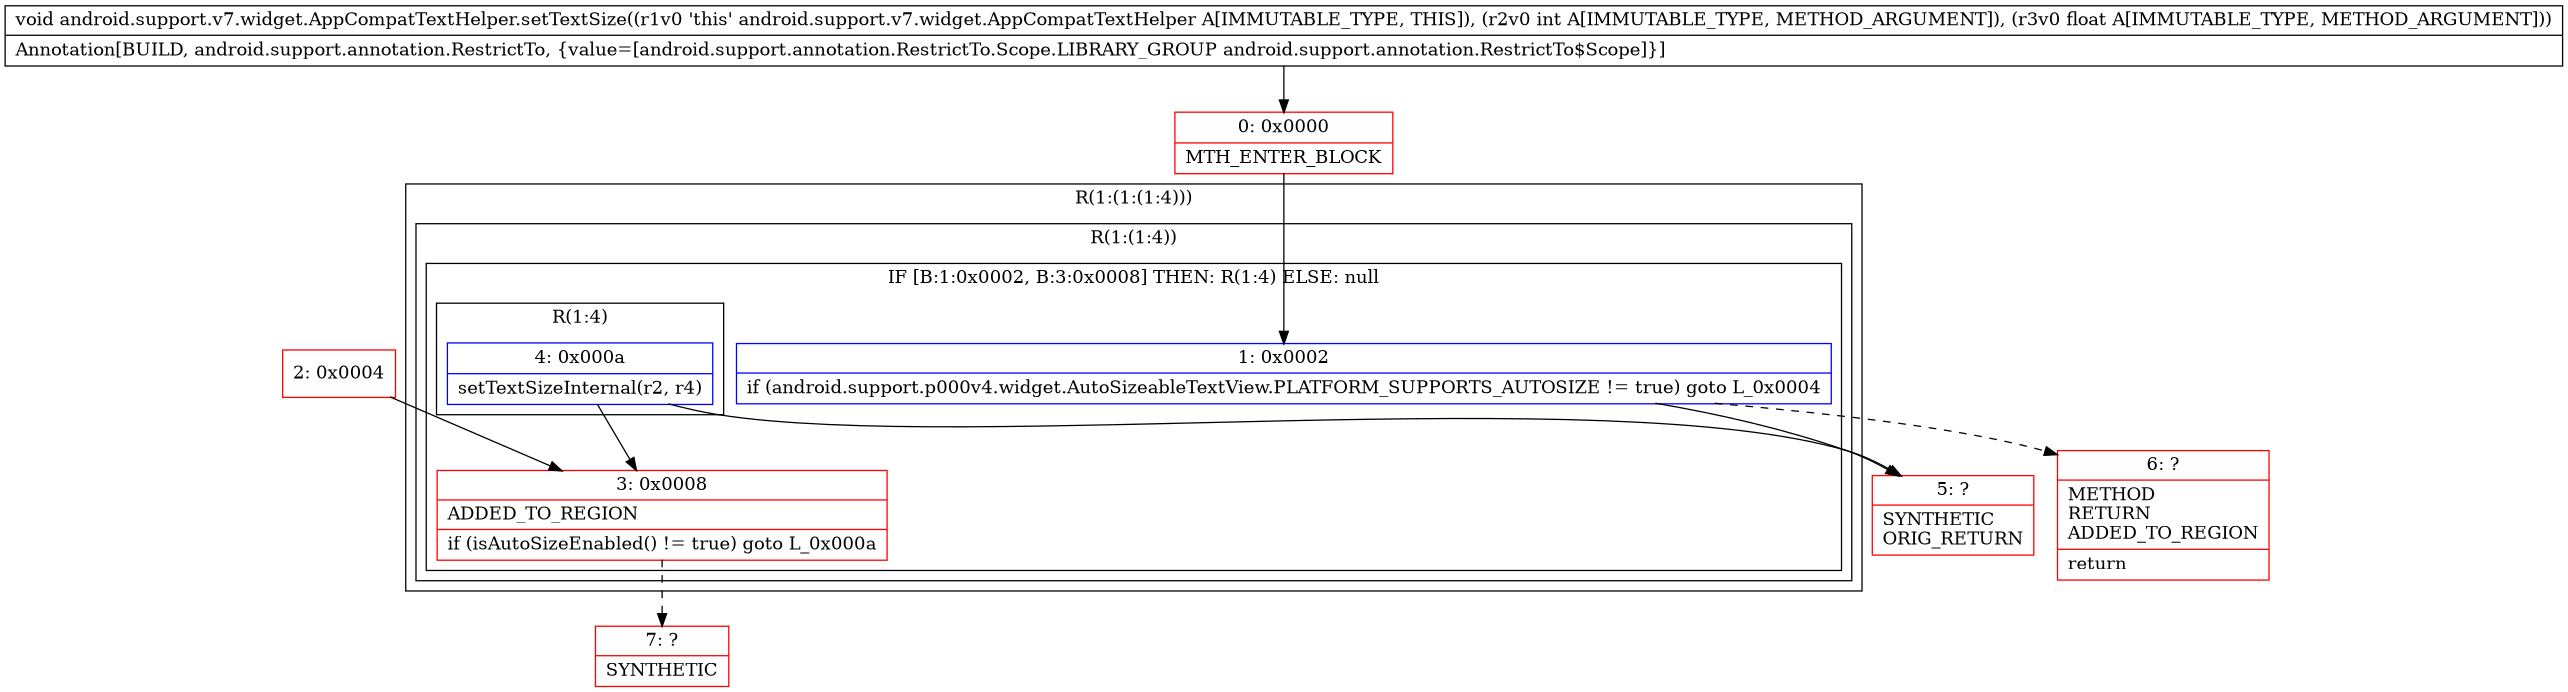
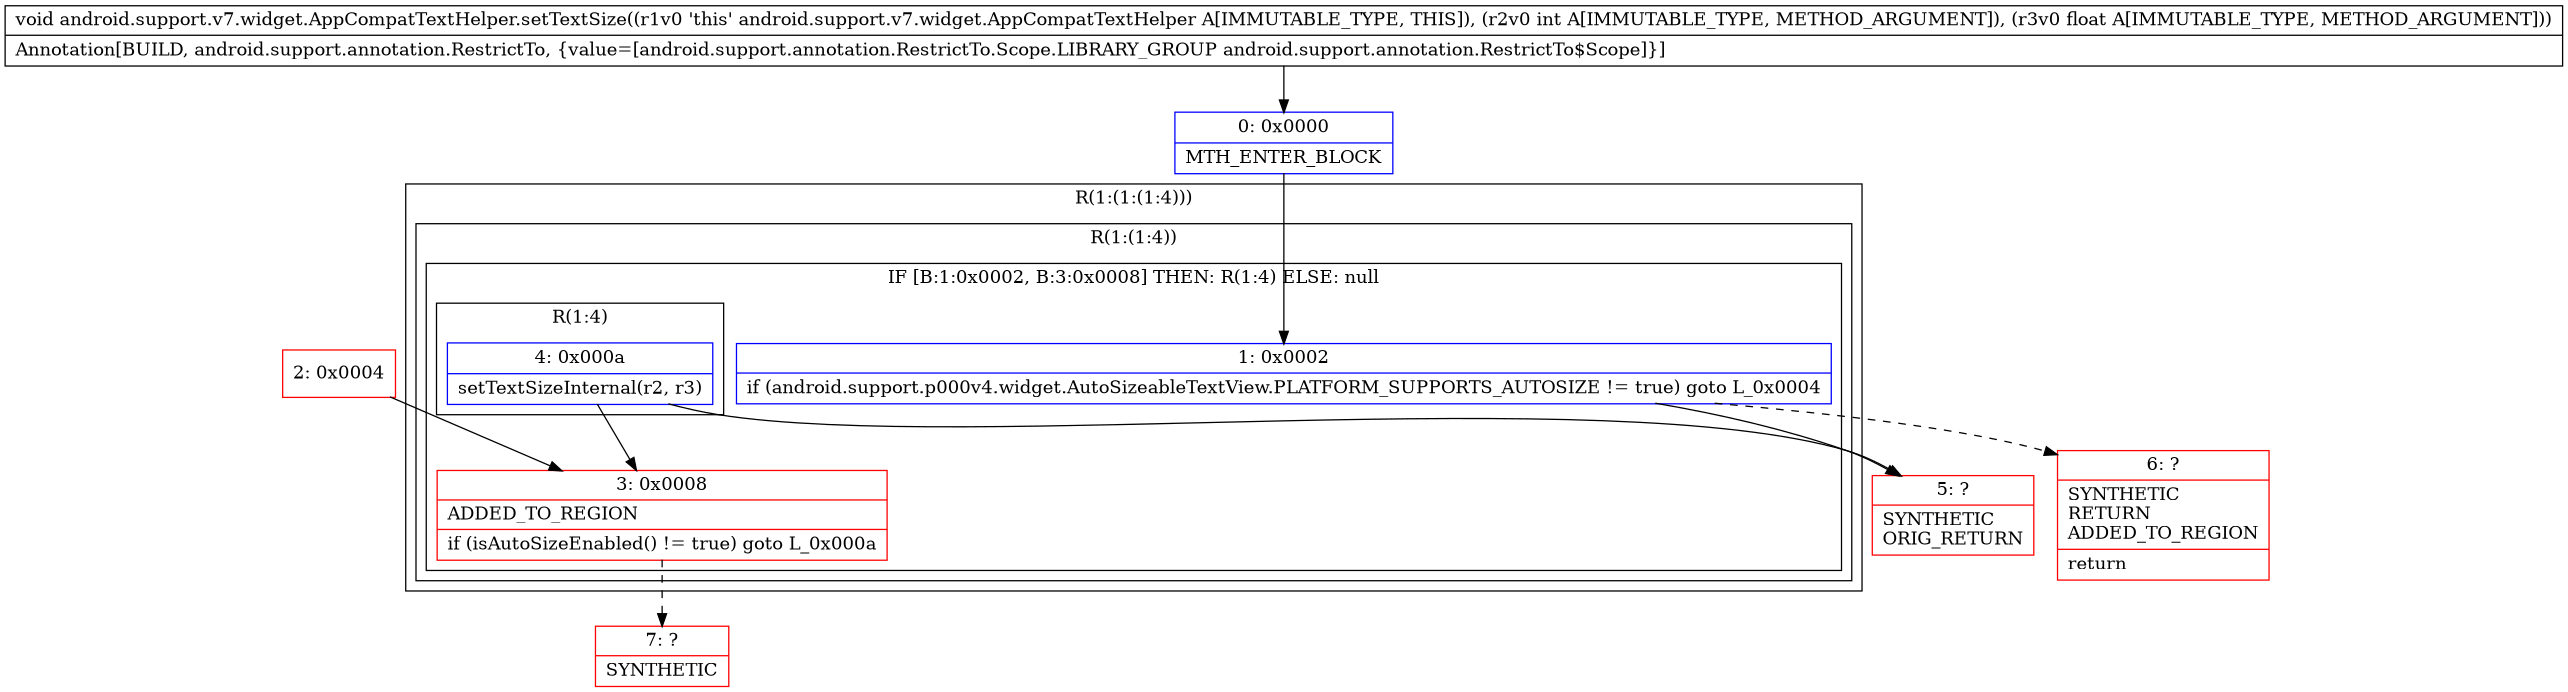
(1284, 143) -> (1284, 143)
(580, 388) -> (580, 388)
(2112, 495) -> (2124, 495)
